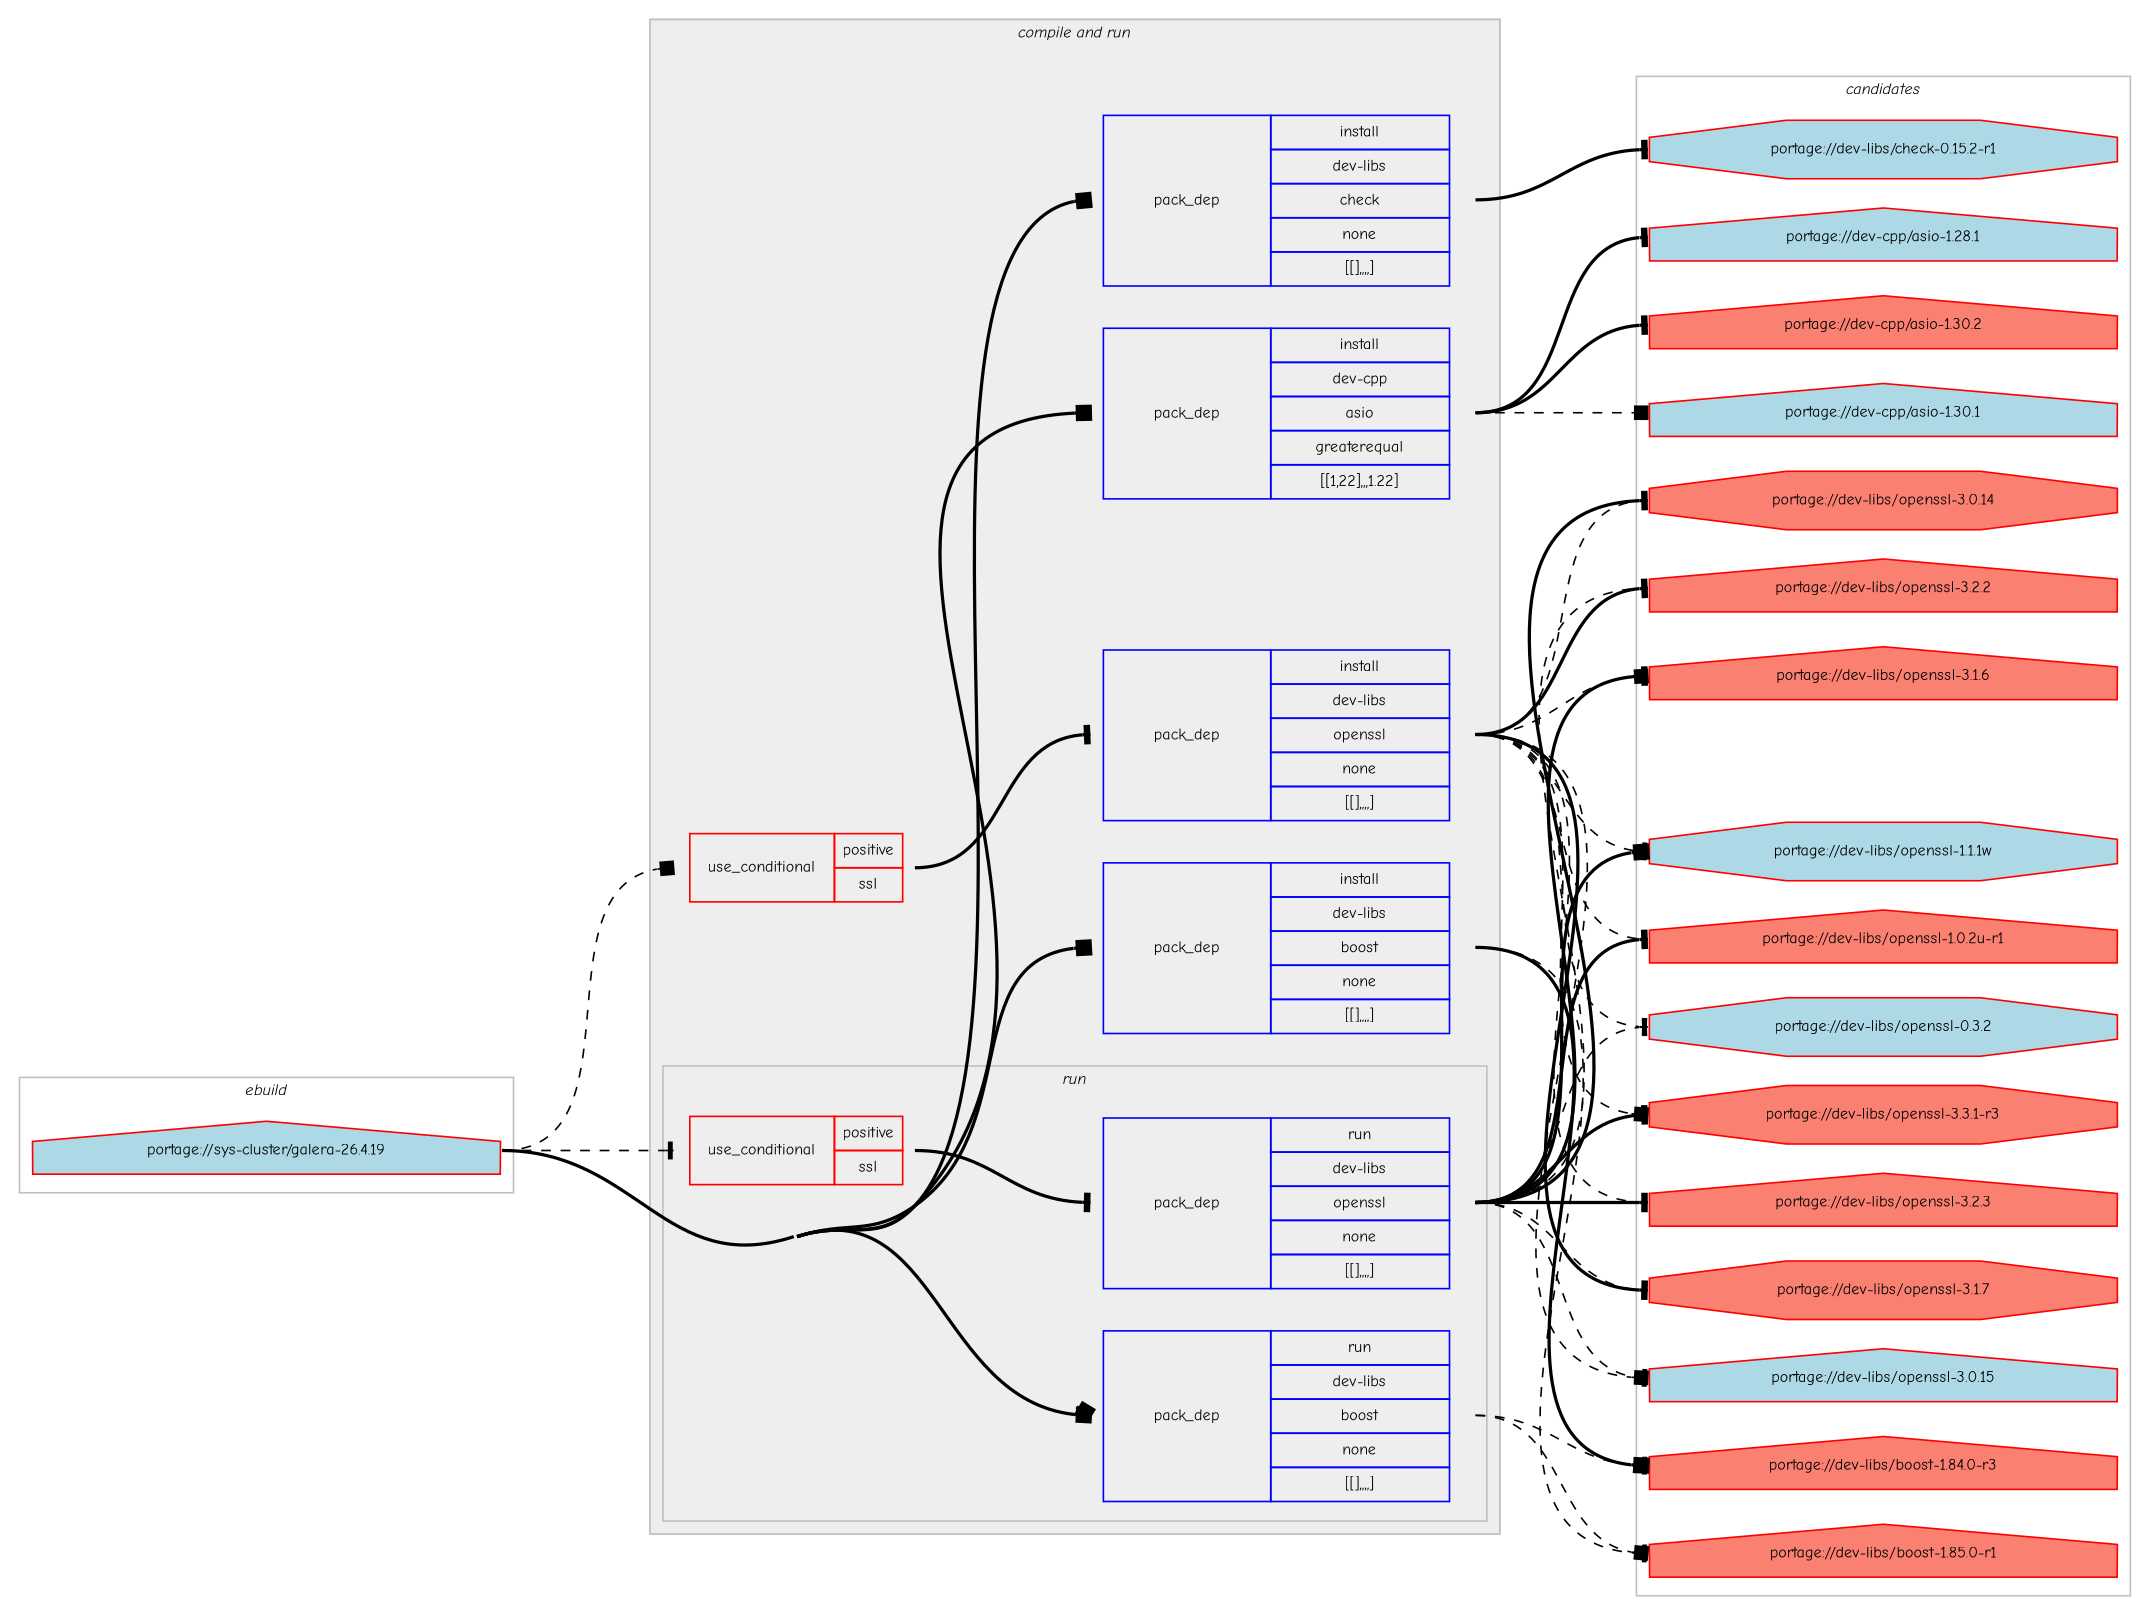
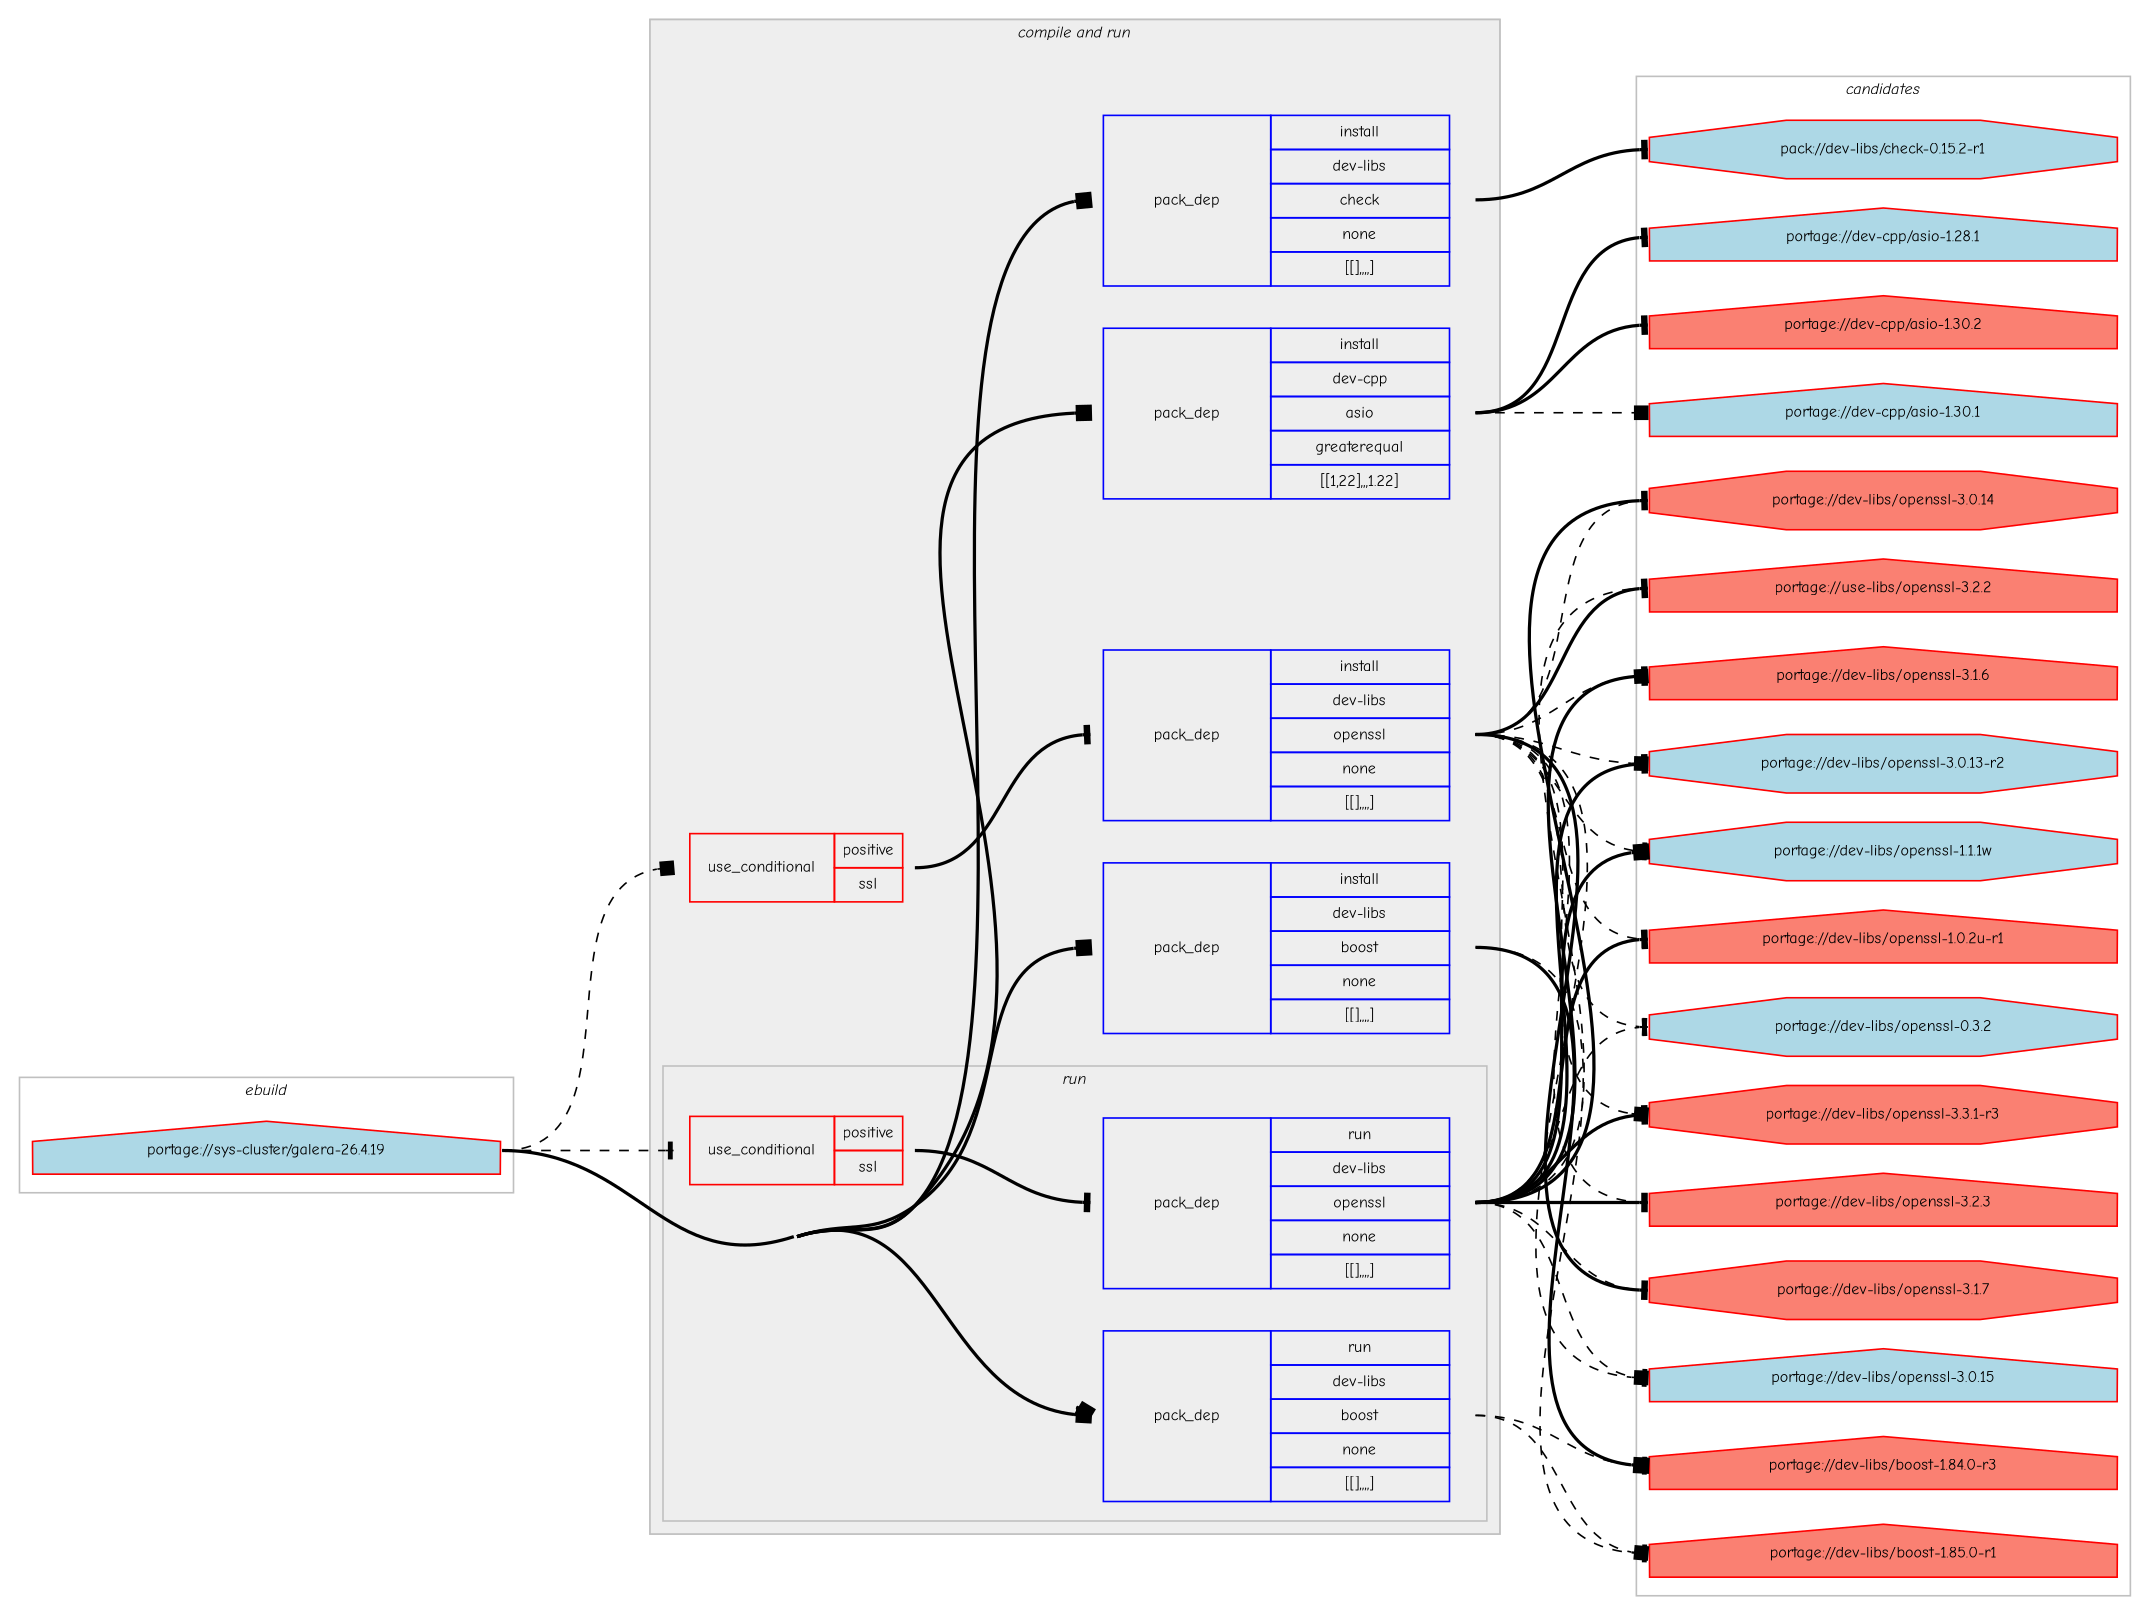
(1883, 150) -> (1883, 150)
(1883, 588) -> (1883, 588)
none -> (1883, 764)
